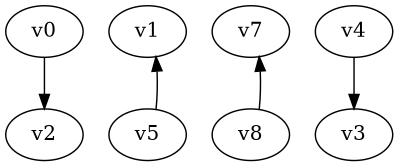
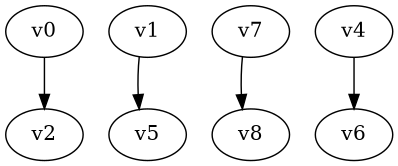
(157, 90) -> (138, 76)
(260, 90) -> (241, 76)
(354, 135) -> (354, 135)
